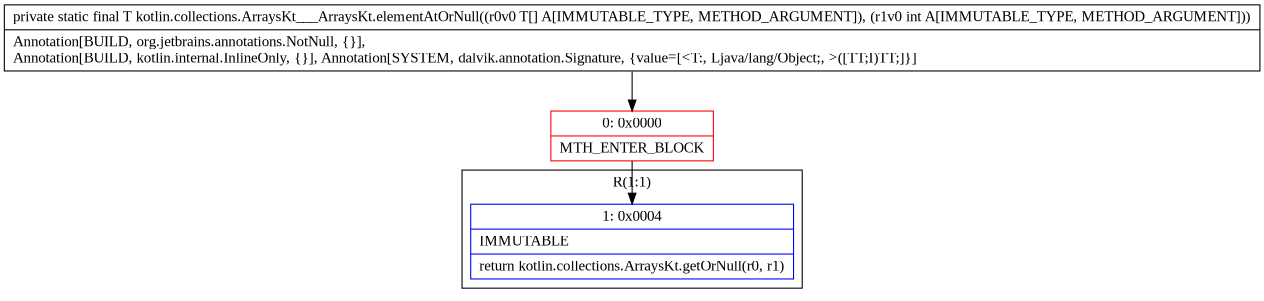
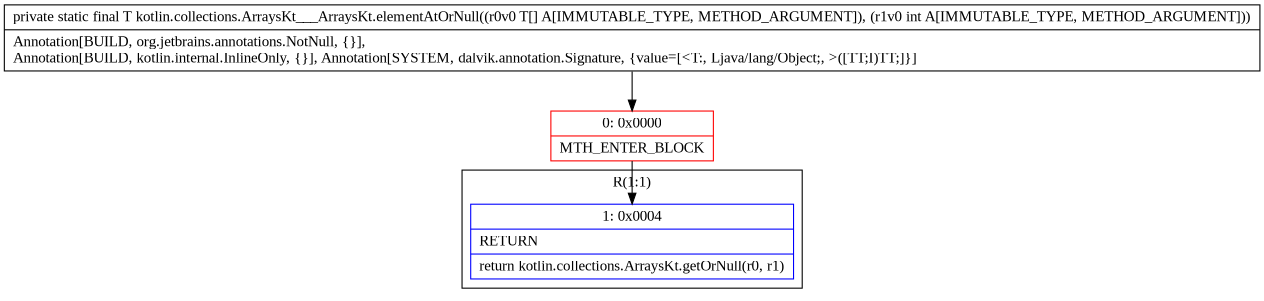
(524, 241) -> (509, 241)
